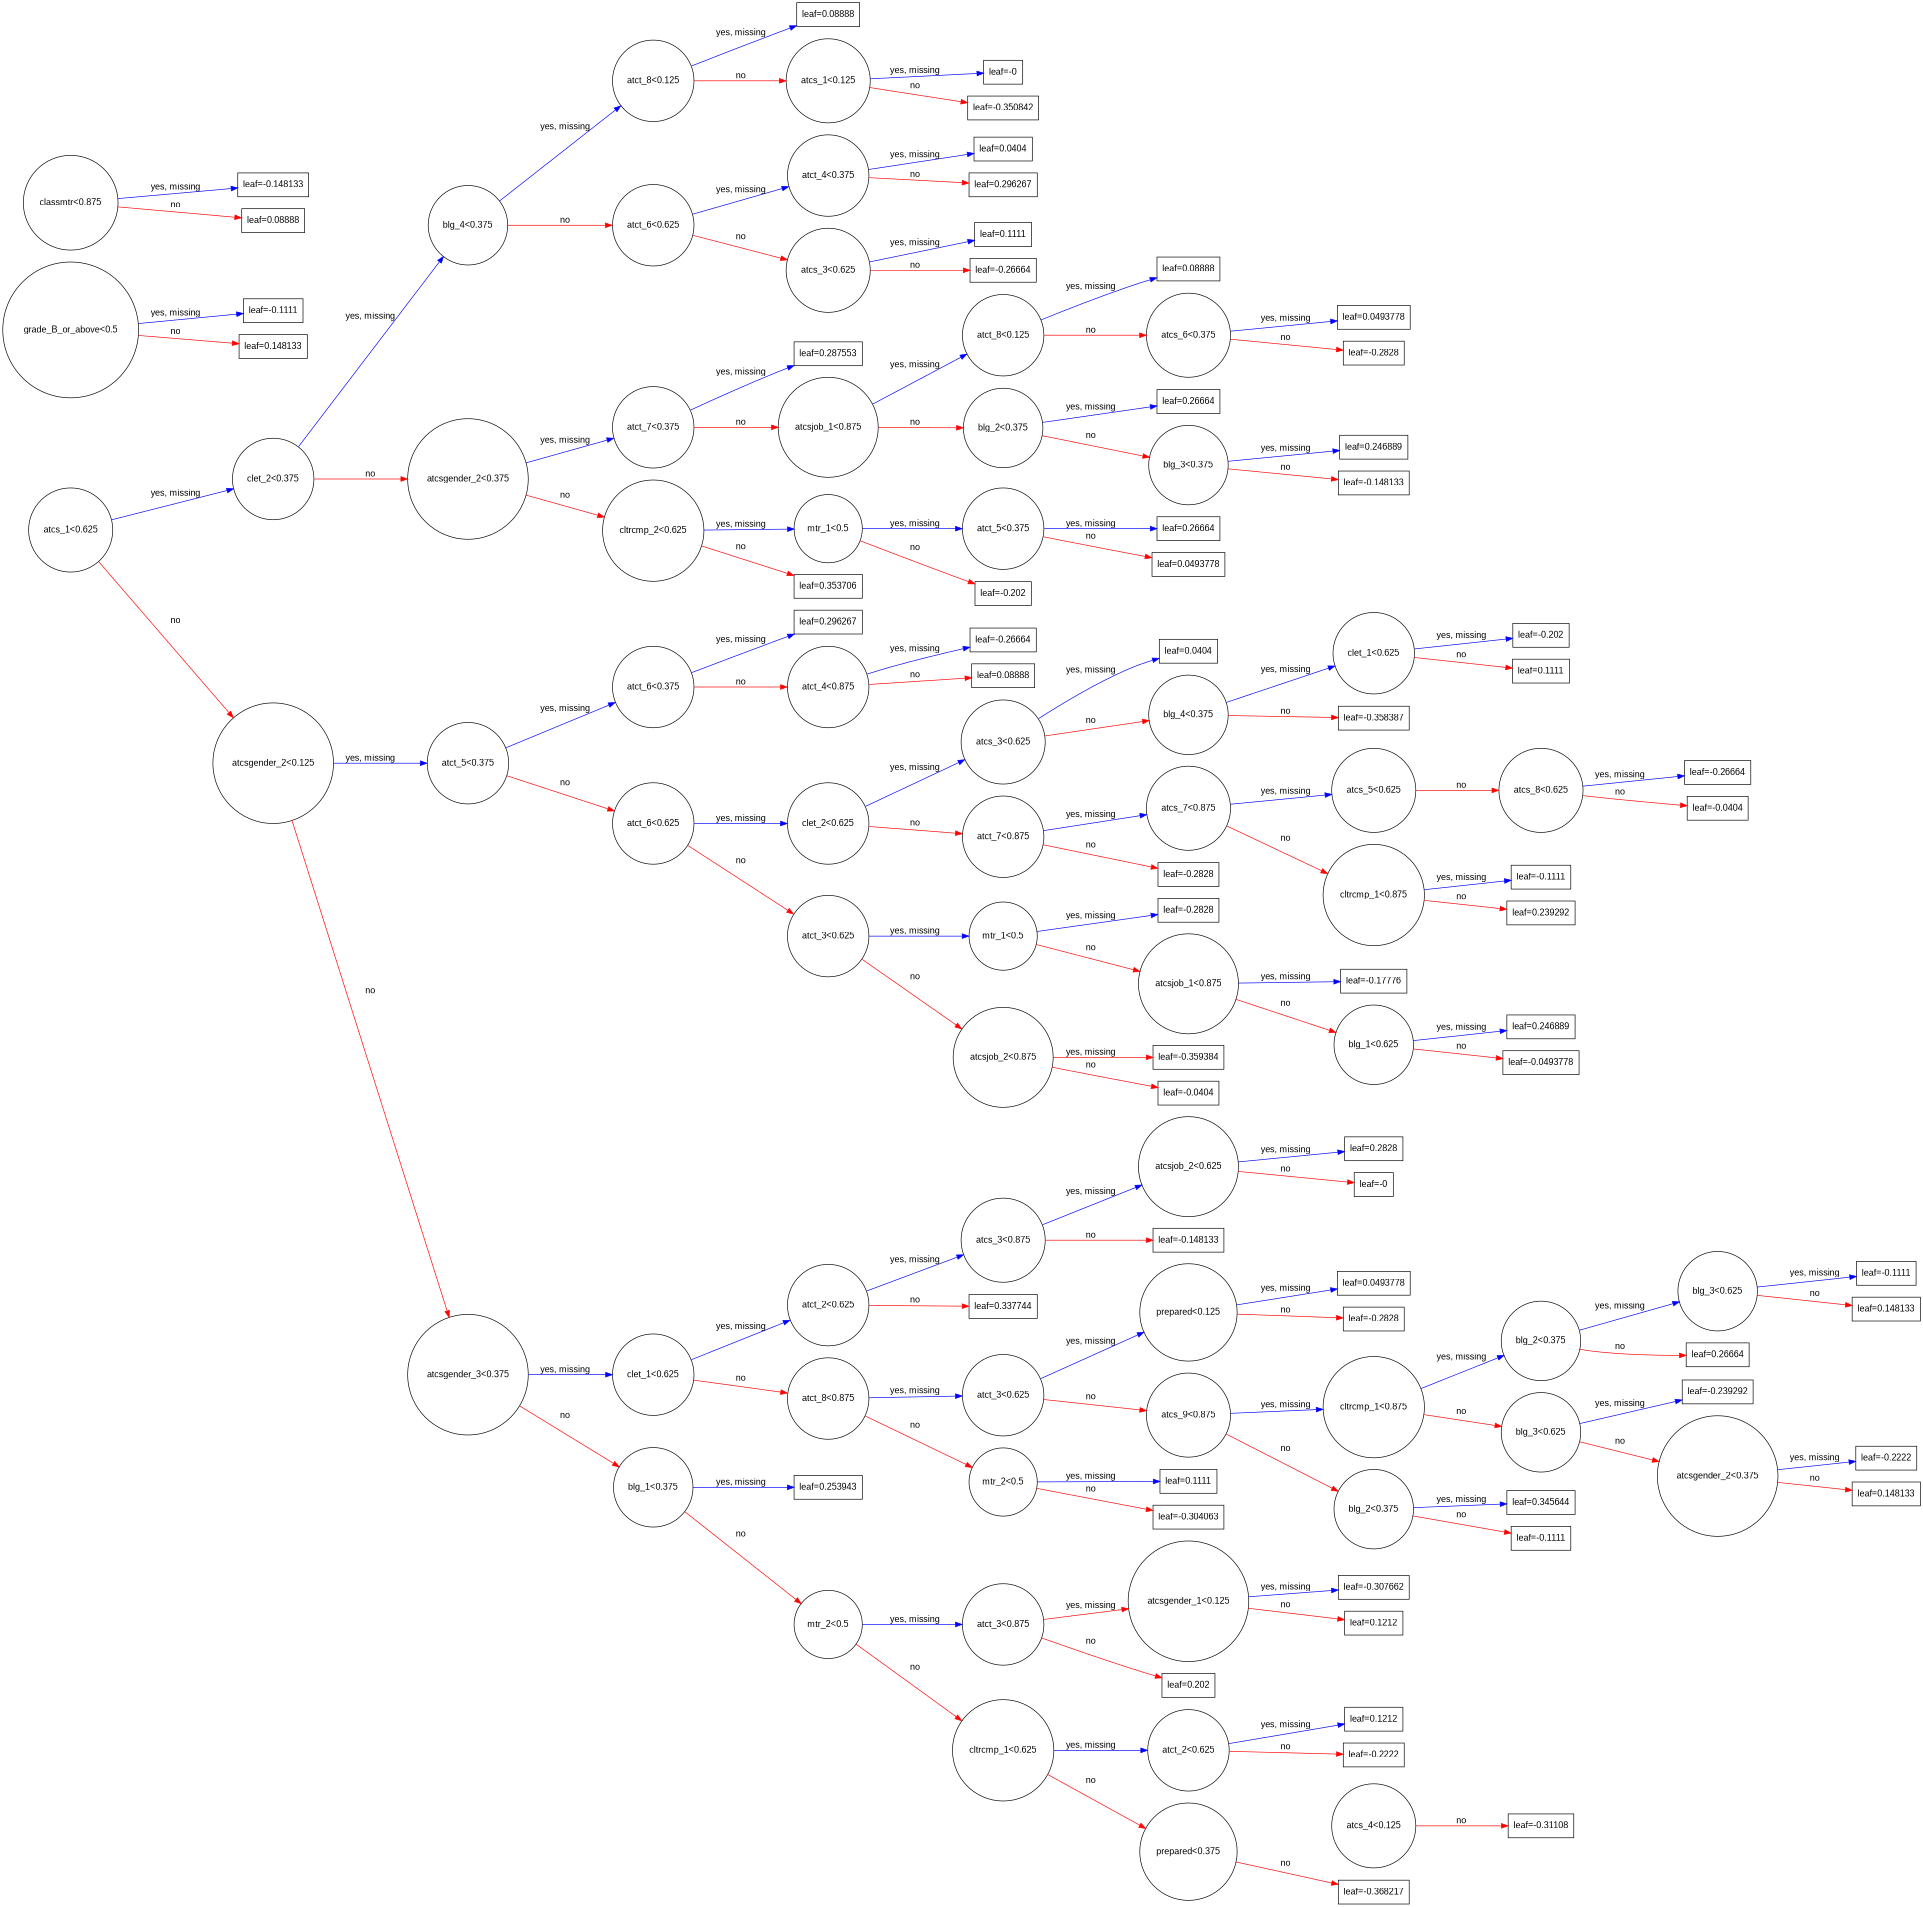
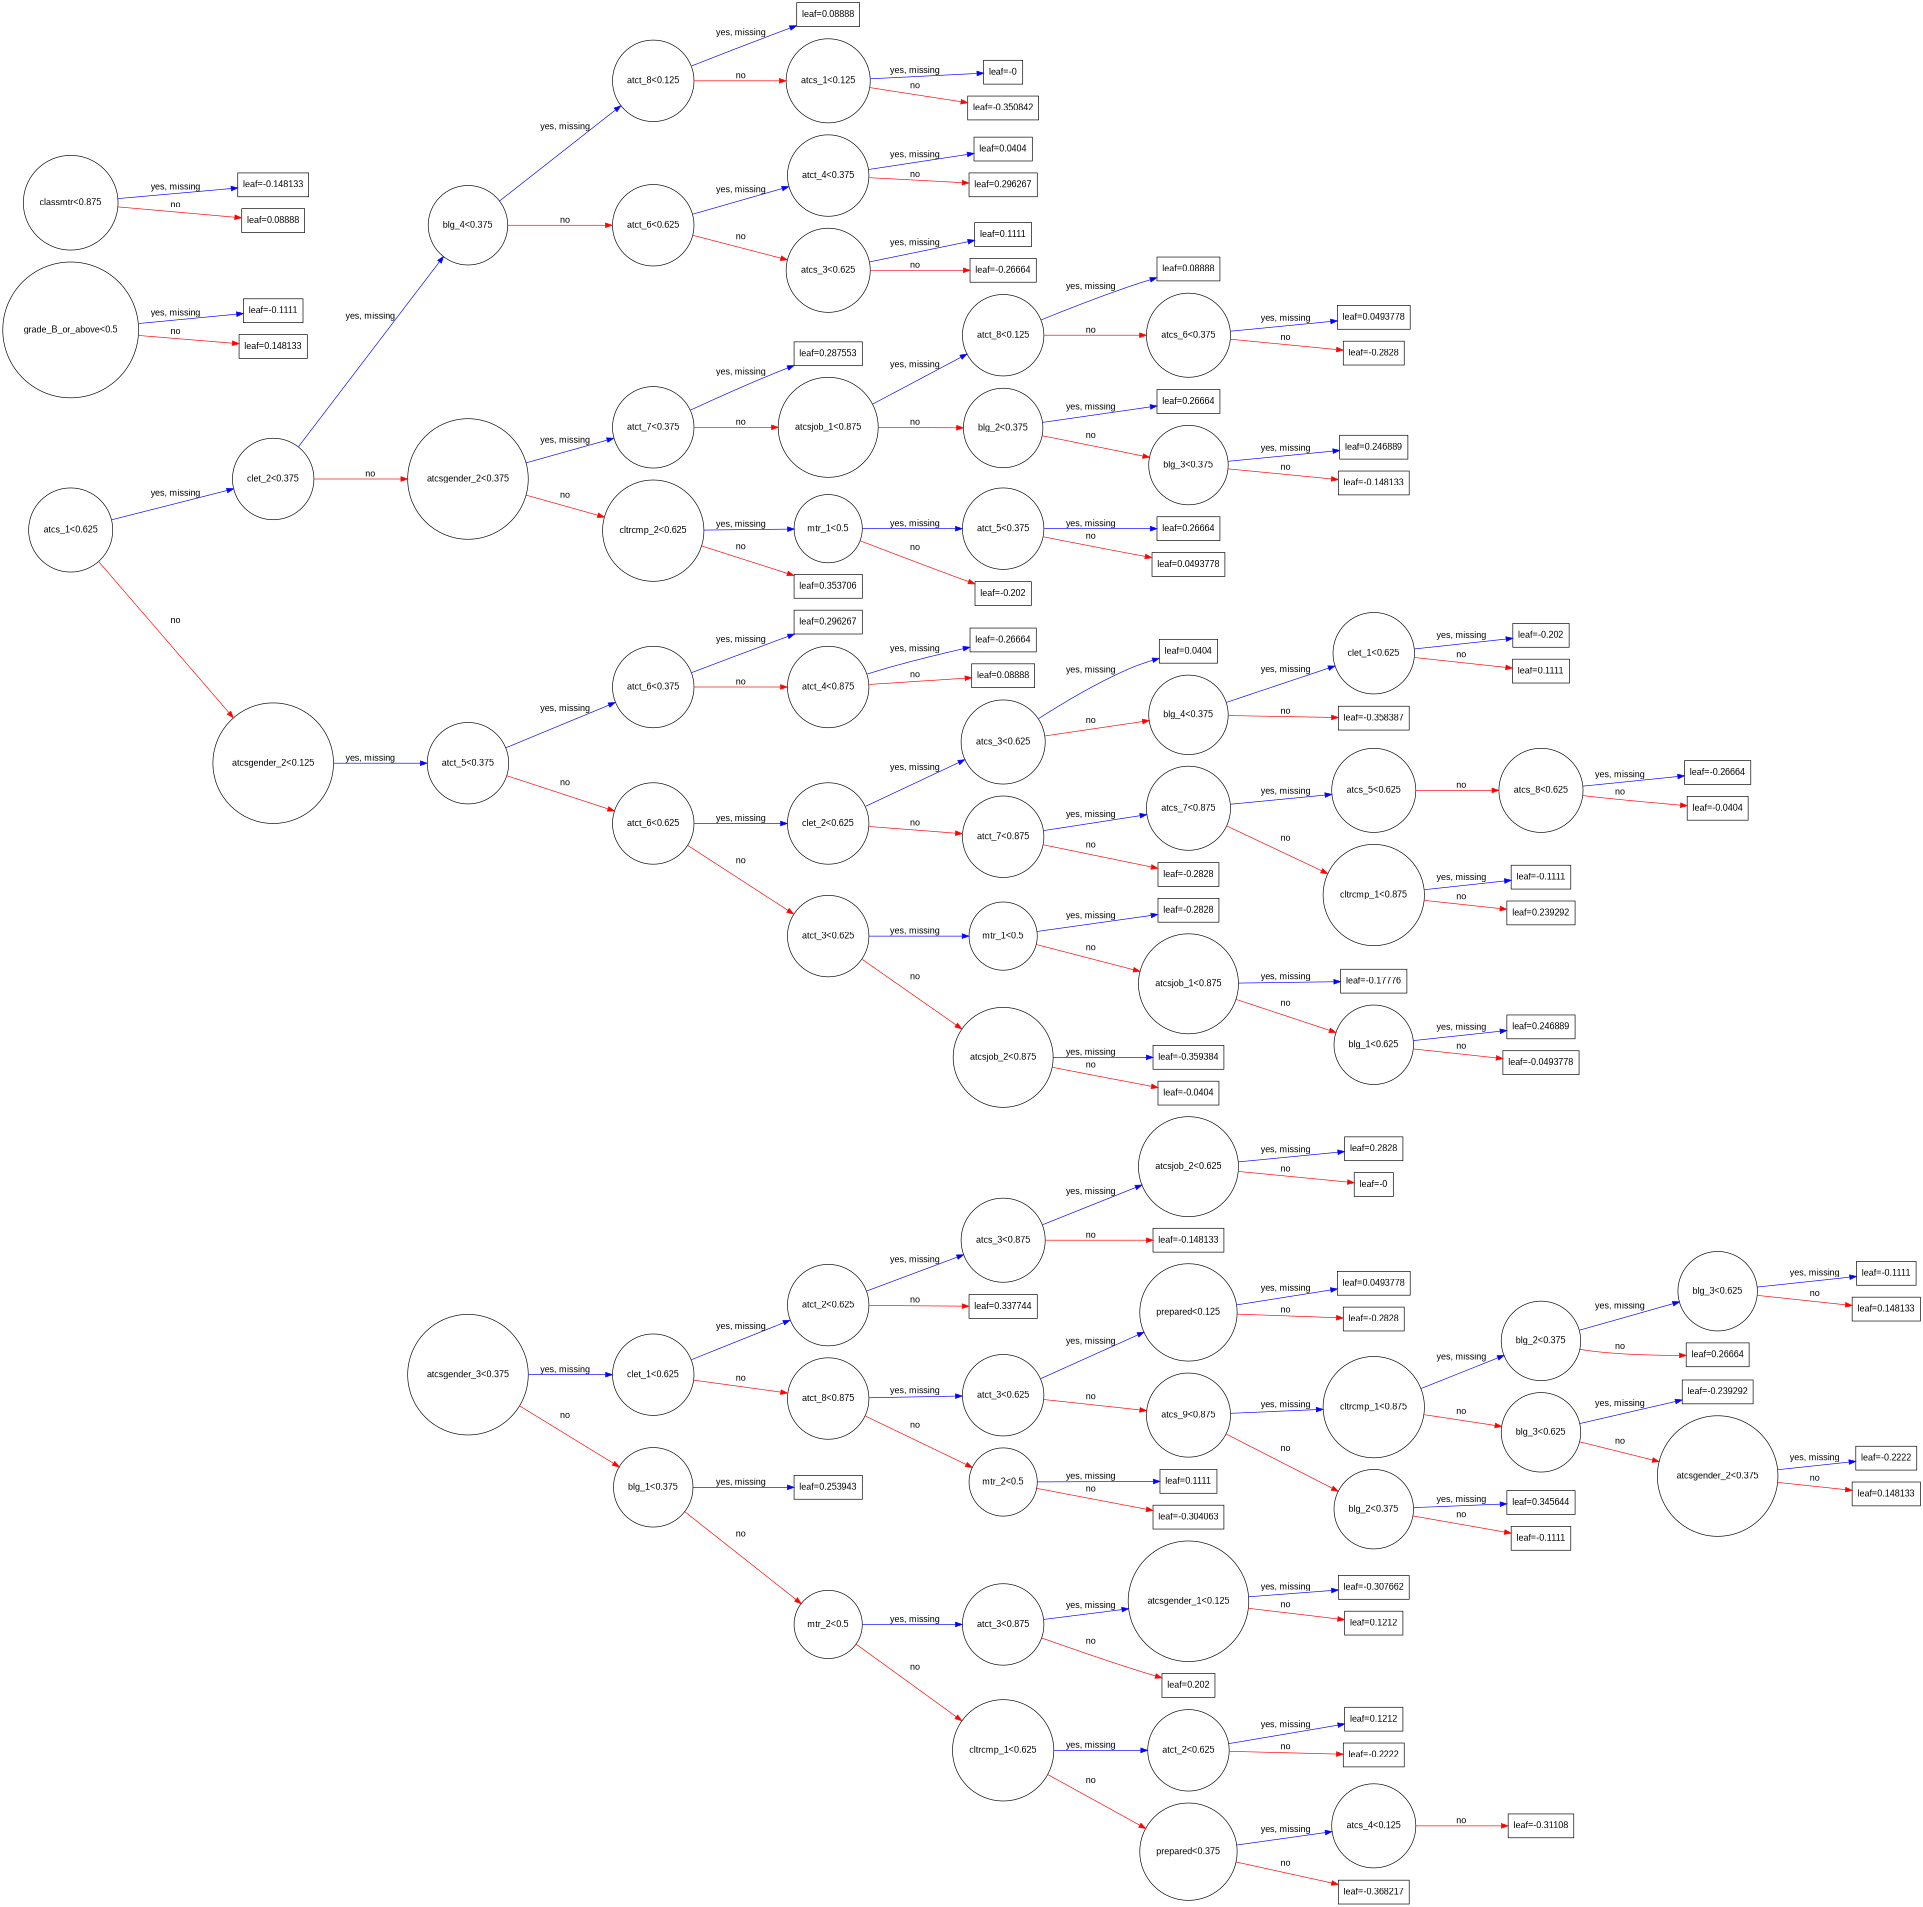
(1100, 1057) -> (1100, 1057)
(370, 1066) -> none
(1083, 1614) -> (1083, 1614)
none -> (1281, 1839)
